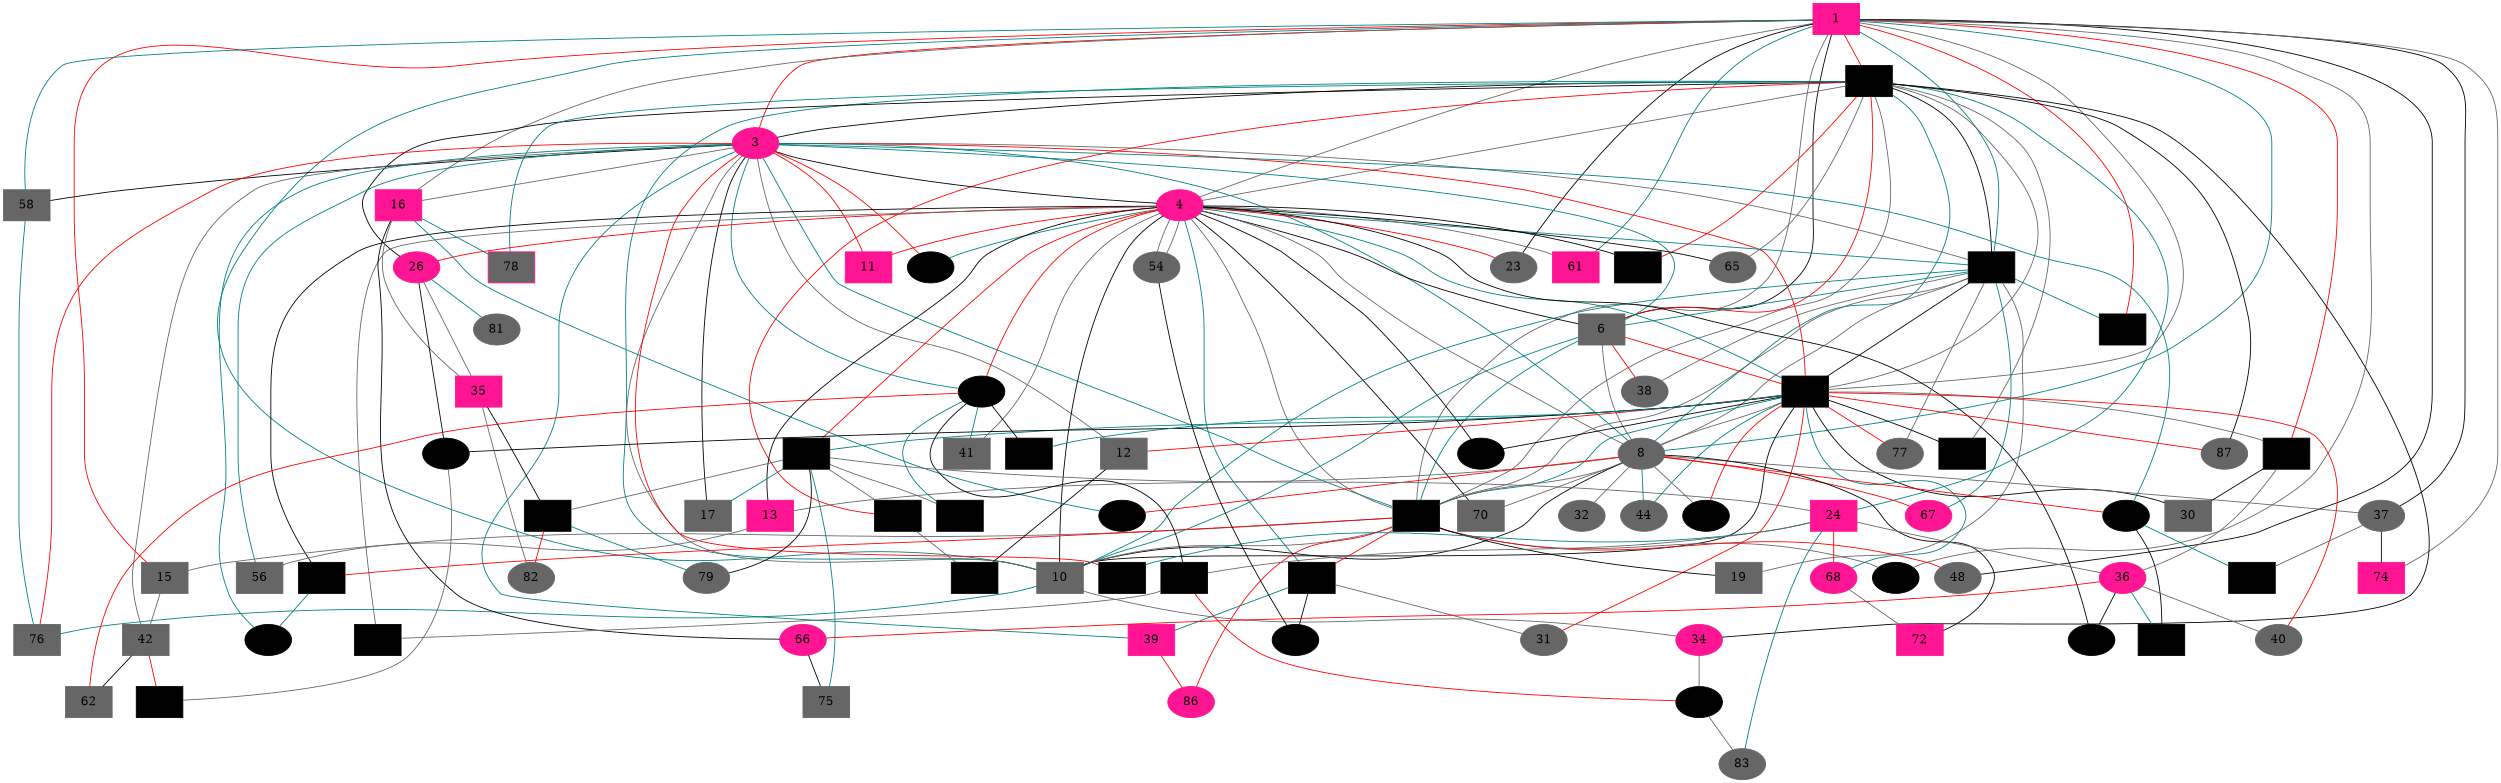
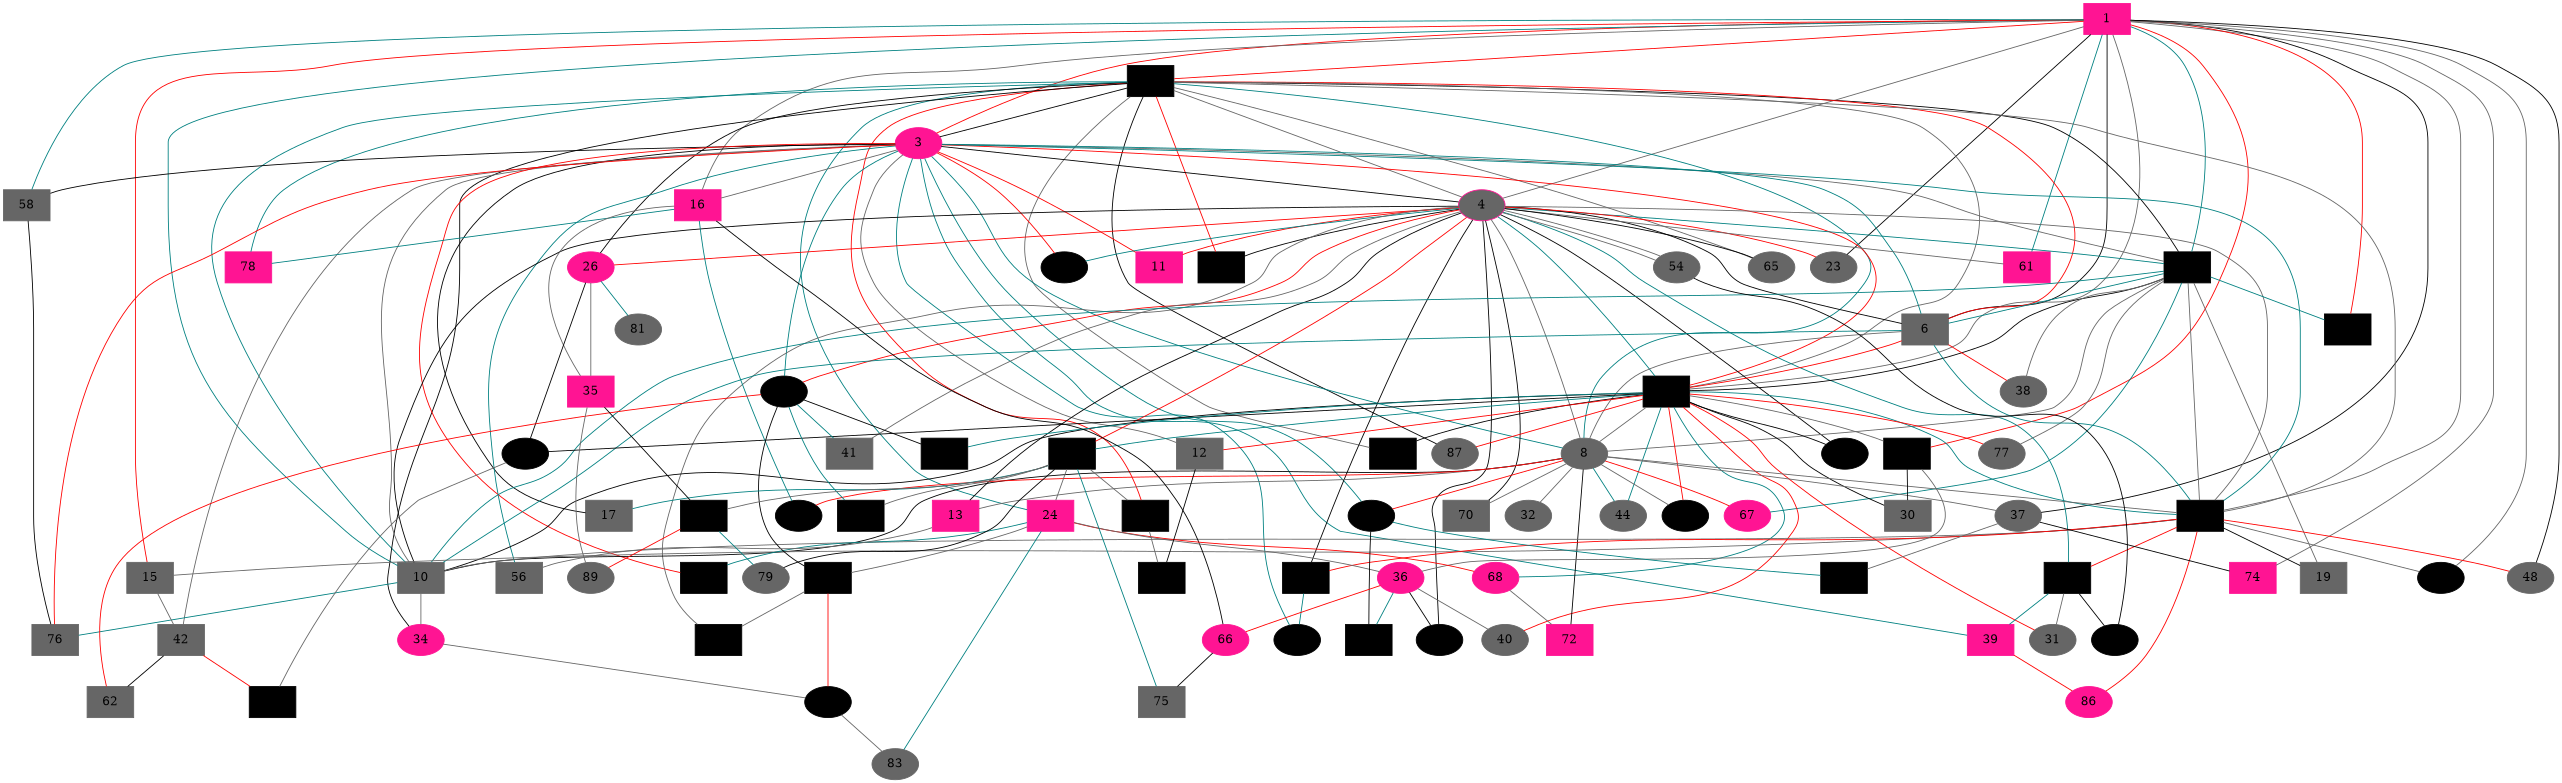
(1180, 205) -> (1482, 205)
(511, 267) -> (248, 267)
(2259, 271) -> none
(19, 423) -> (34, 423)
(531, 578) -> (591, 578)
